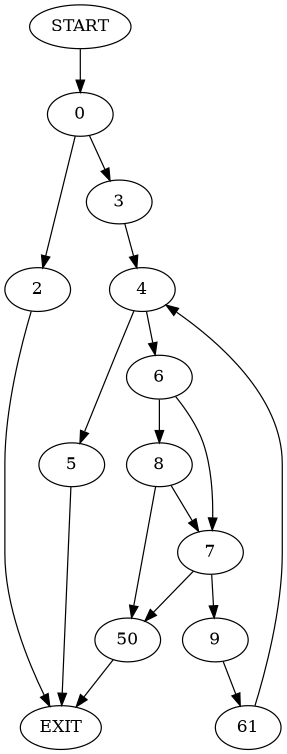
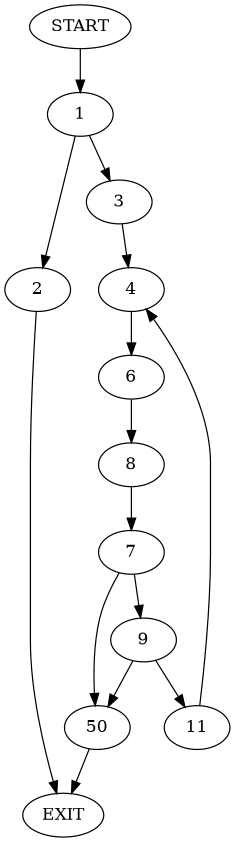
(80, 114) -> (80, 114)
(206, 453) -> none
(72, 465) -> none
(145, 546) -> (123, 678)
(248, 728) -> (197, 728)
